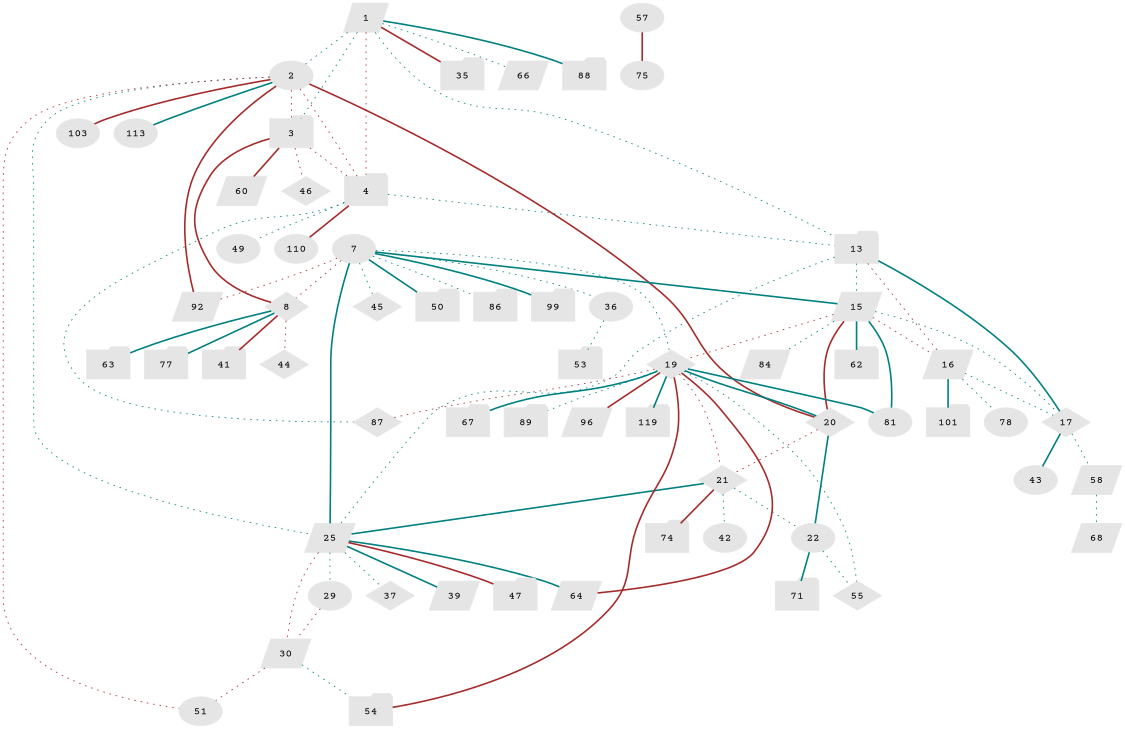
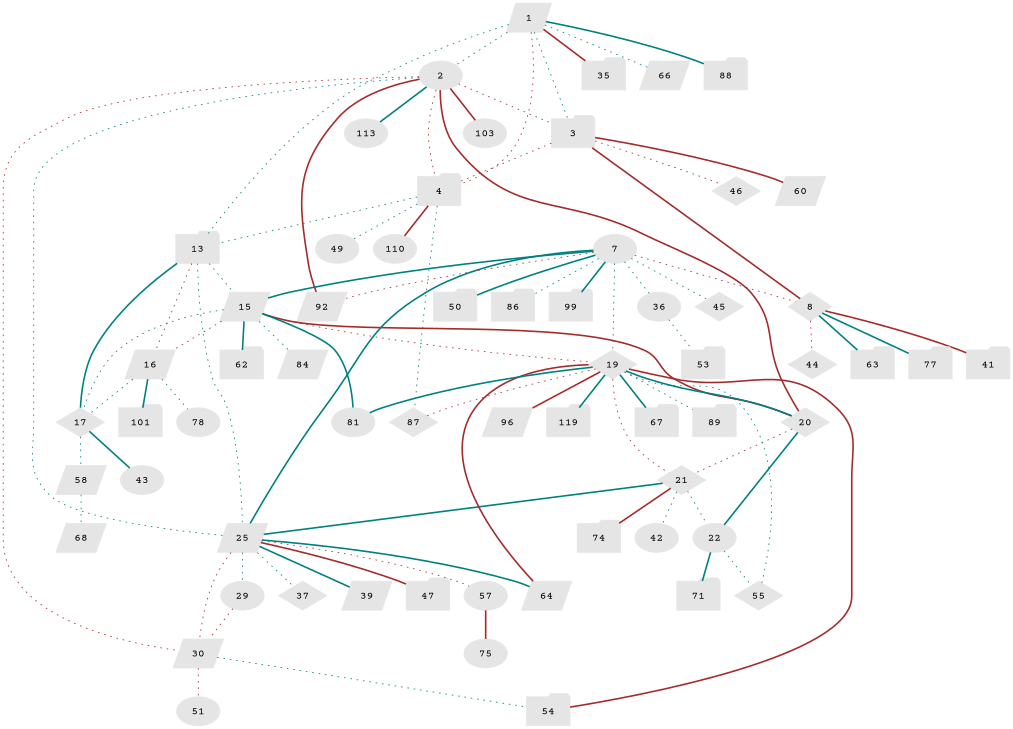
(3, 344) -> (3, 248)
none -> (367, 558)
